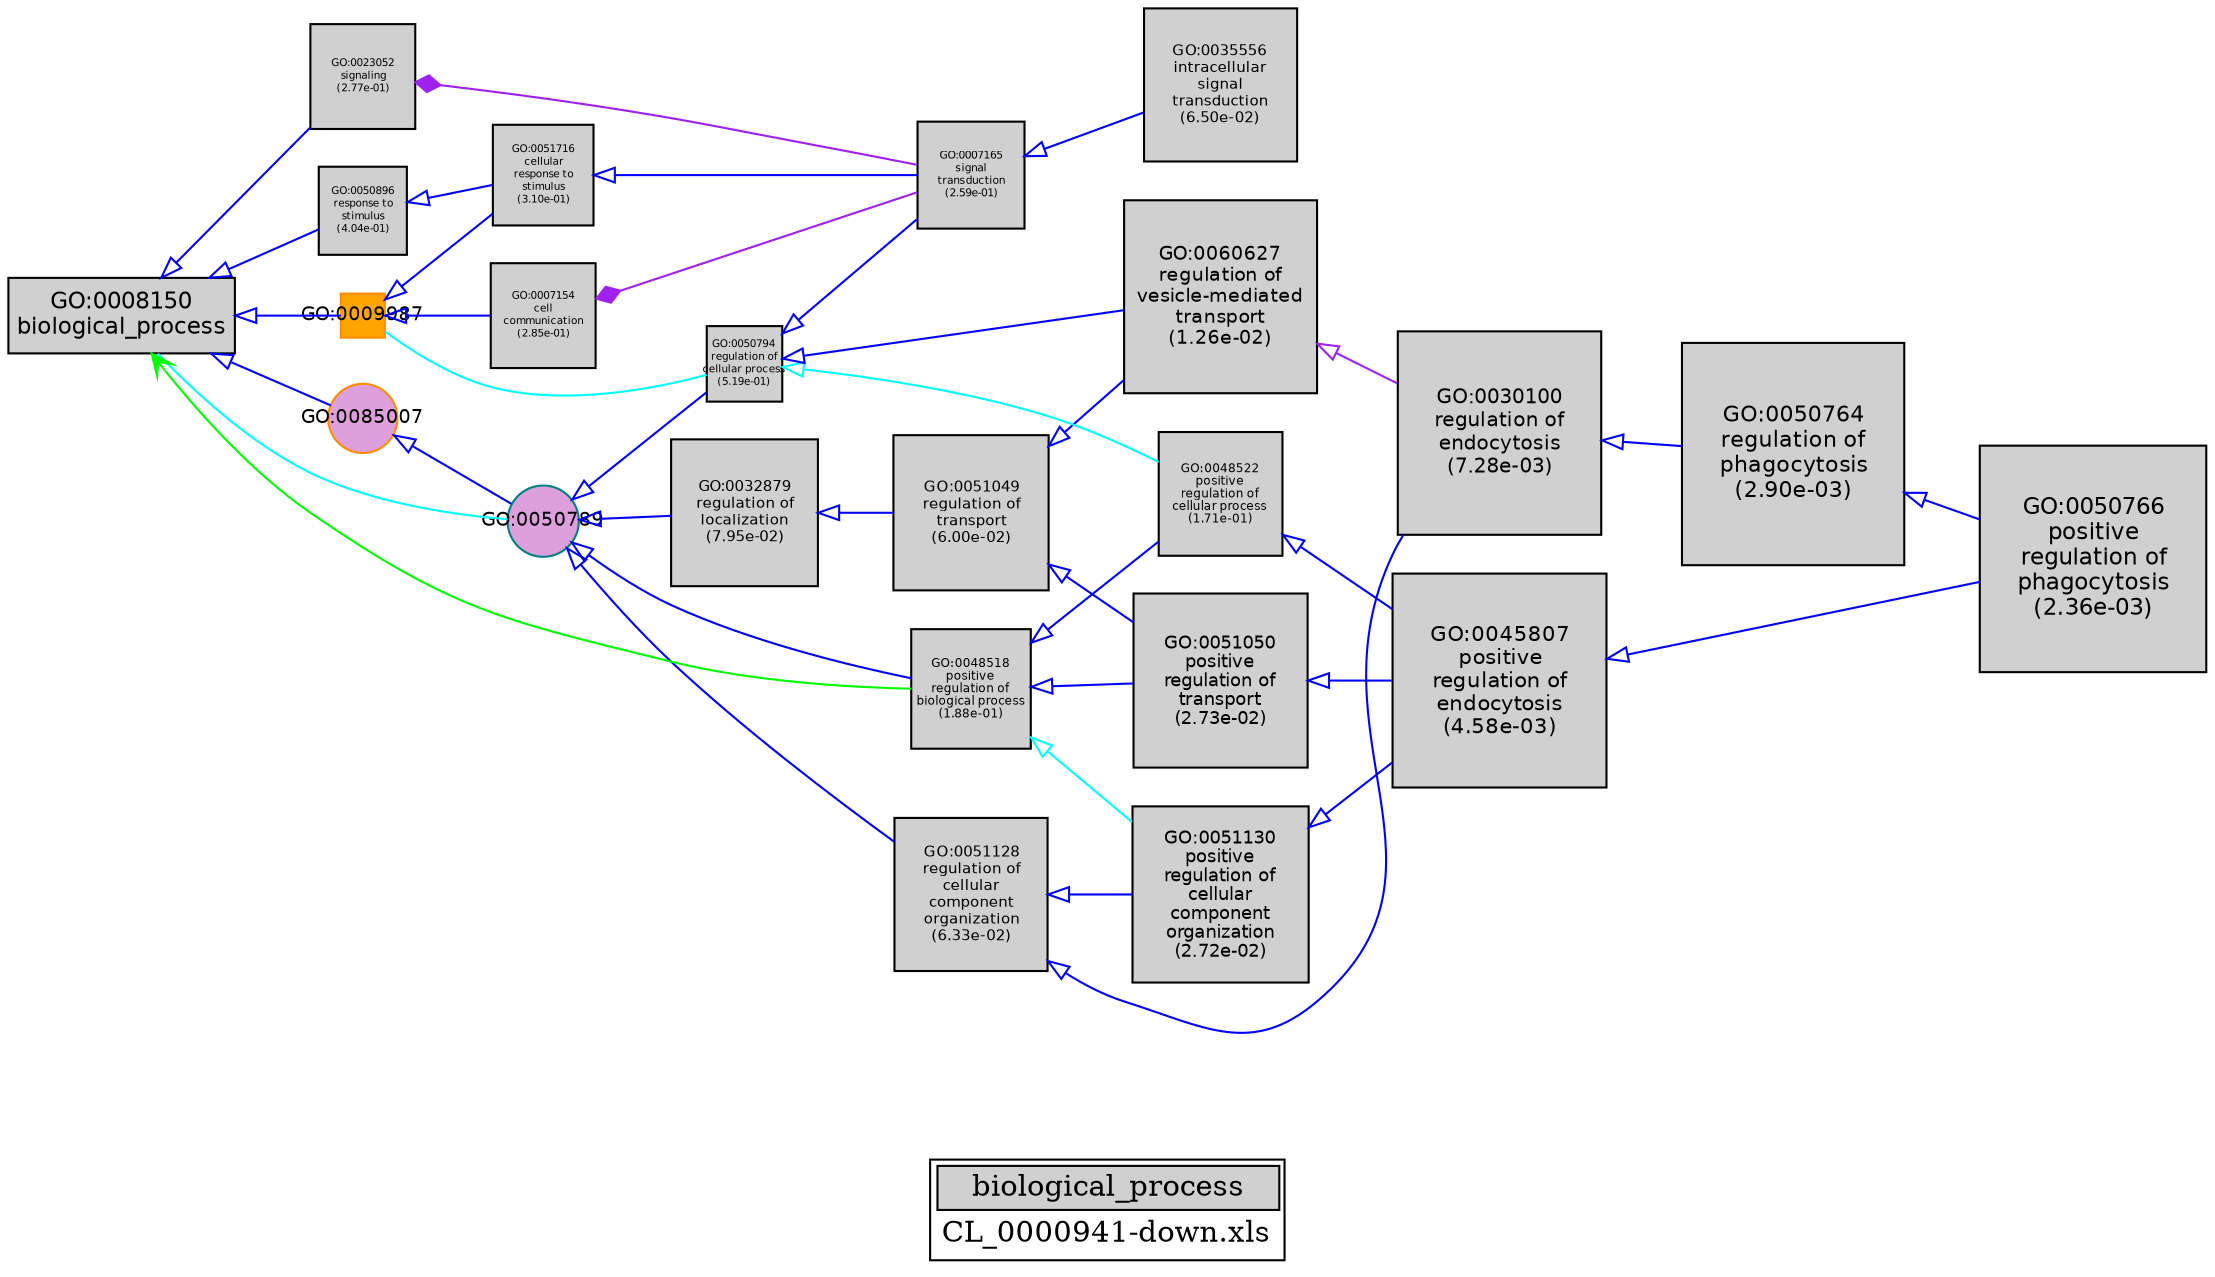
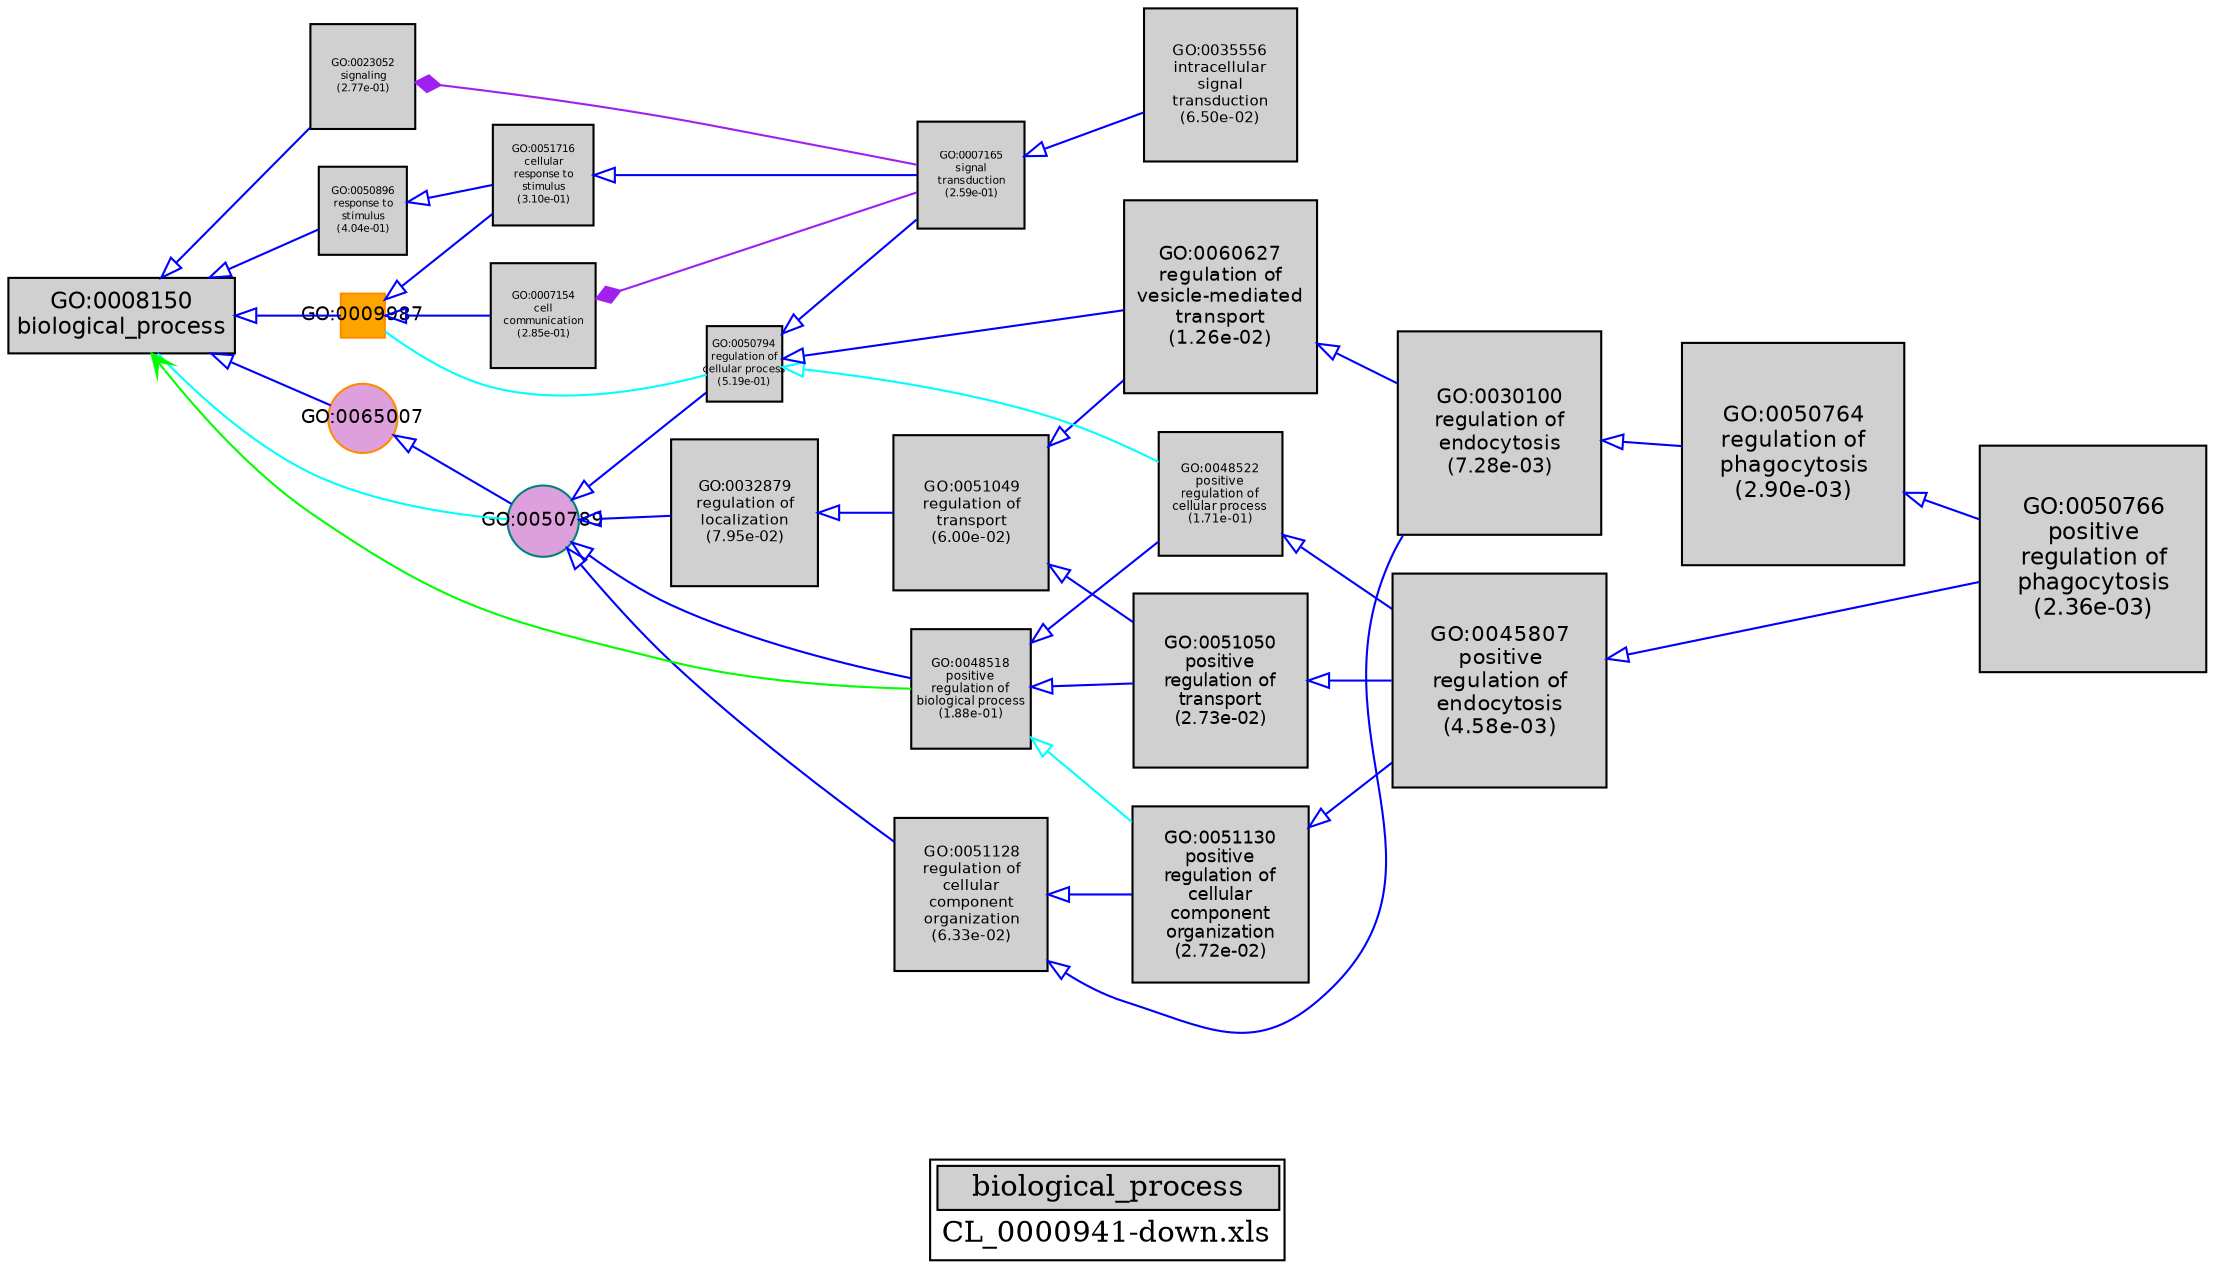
(1367, 368) -> (1367, 368)
(363, 418) -> (363, 418)
